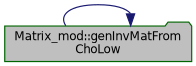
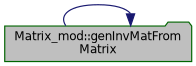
(98, 44) -> (98, 44)
